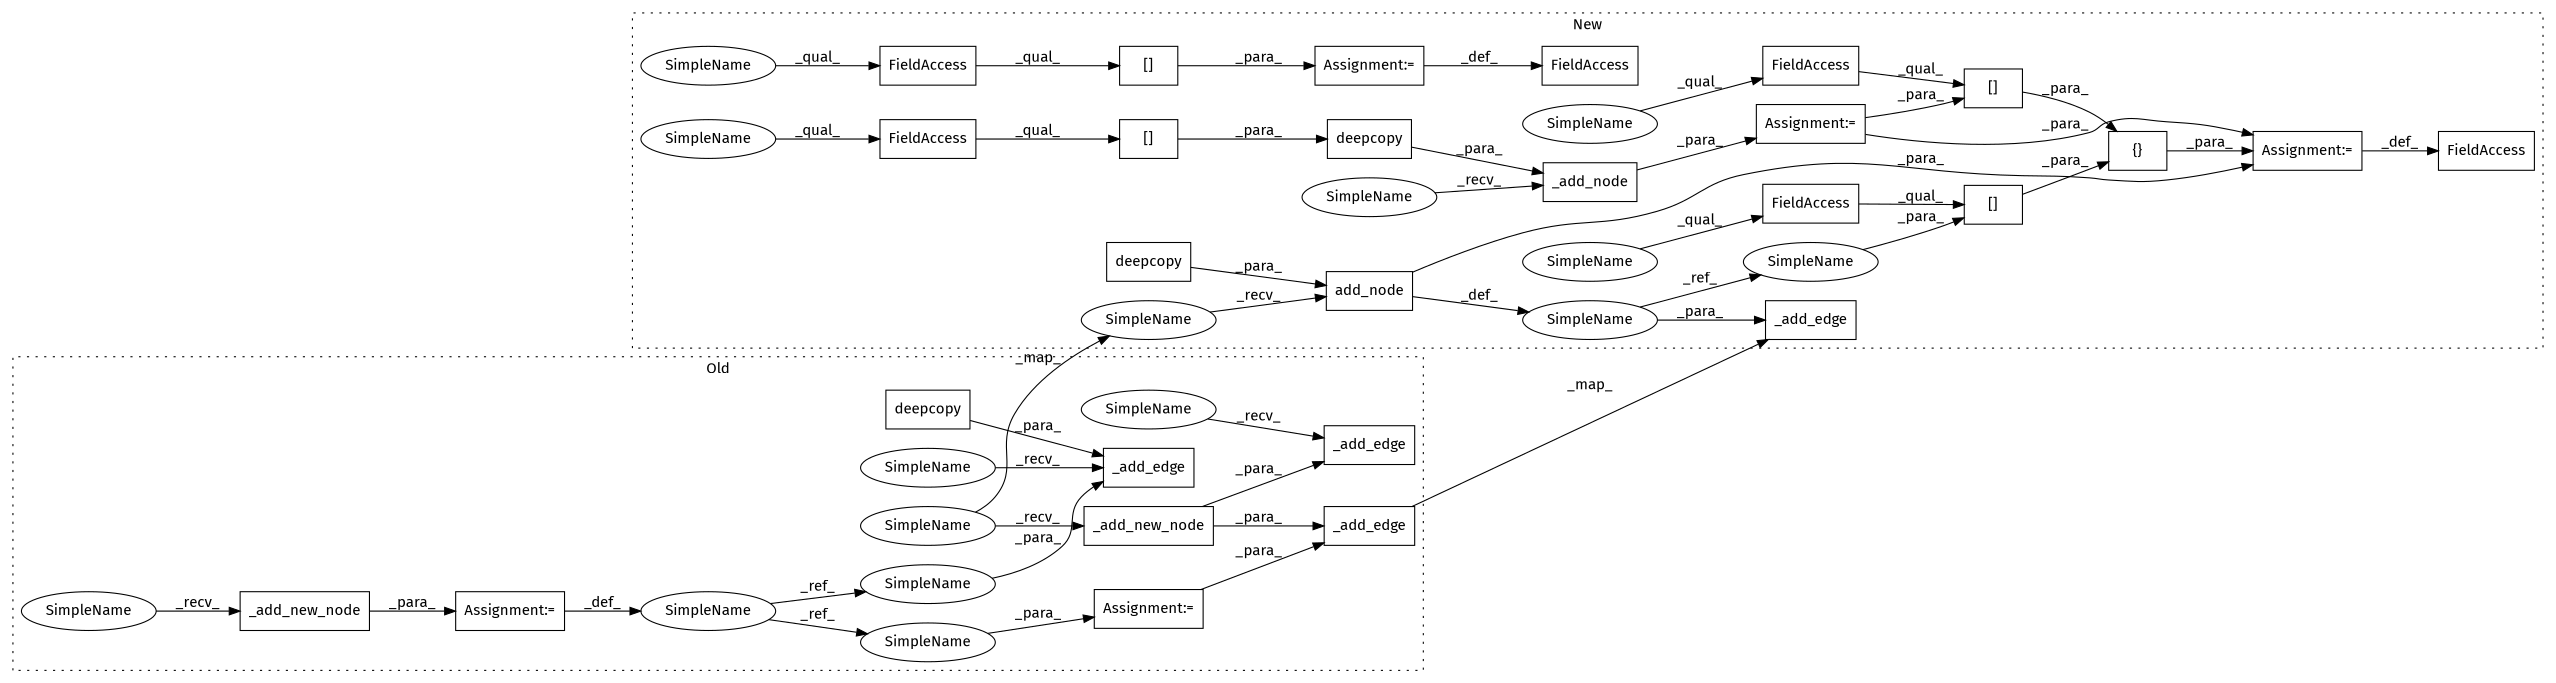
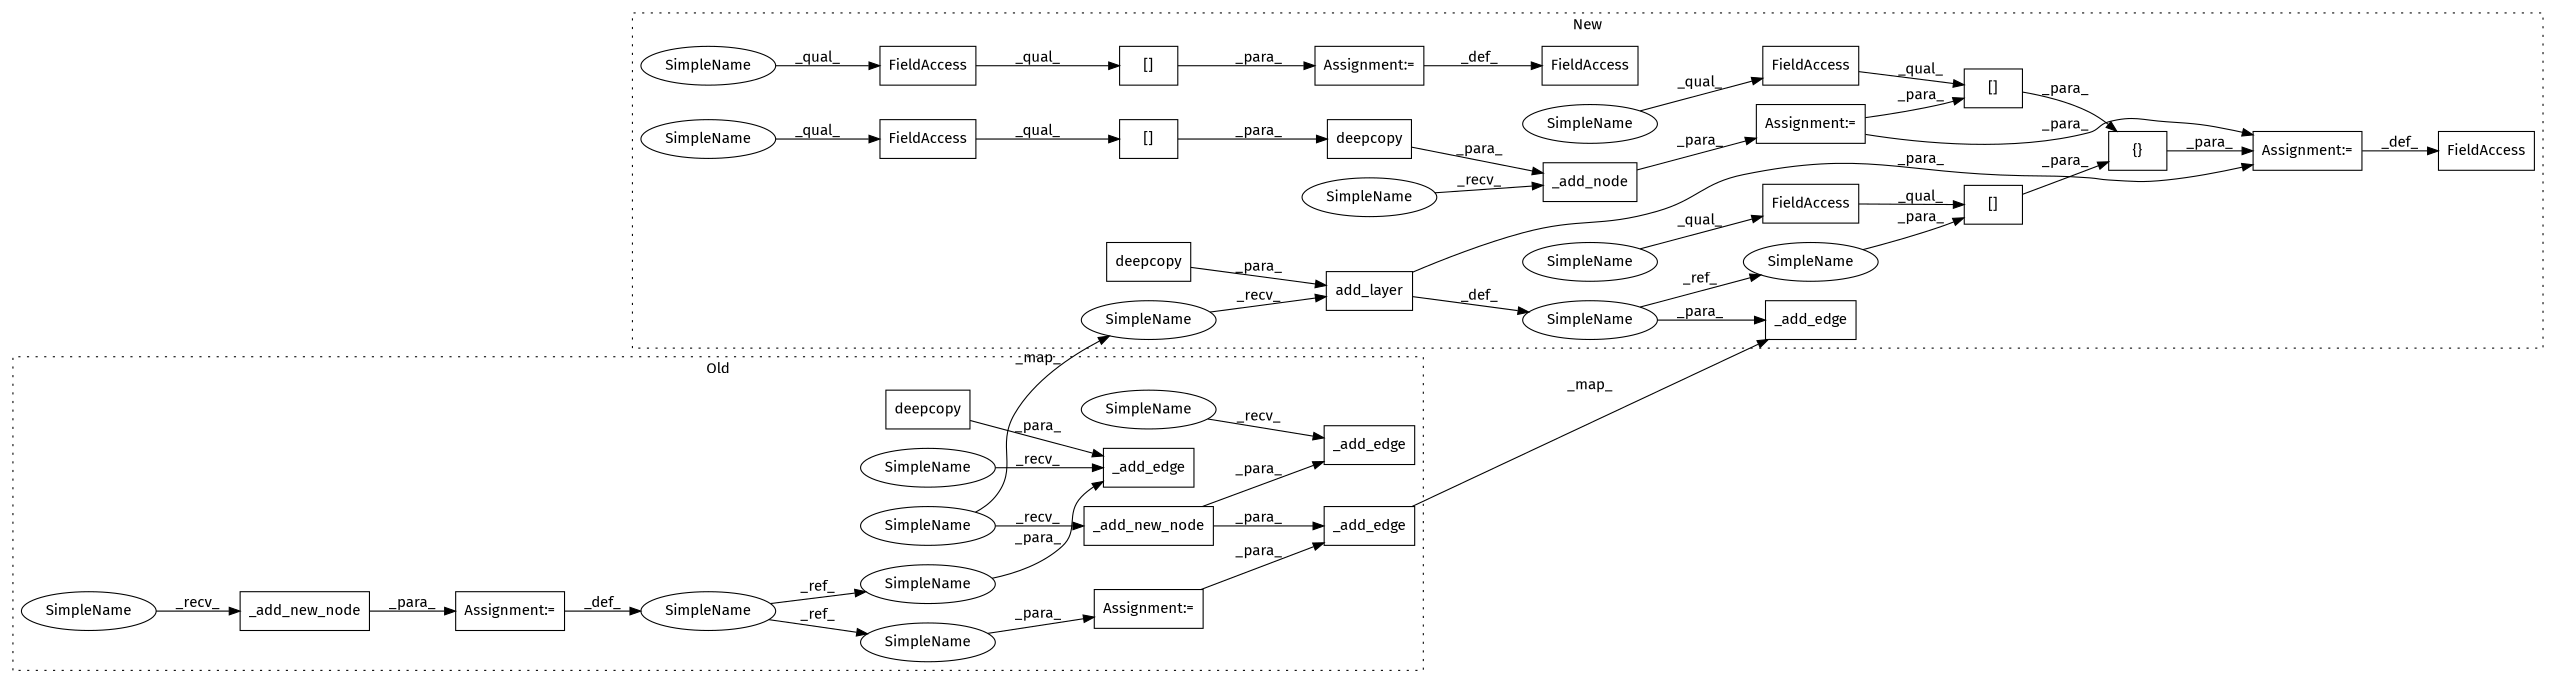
(1369, 291) -> (1369, 291)
